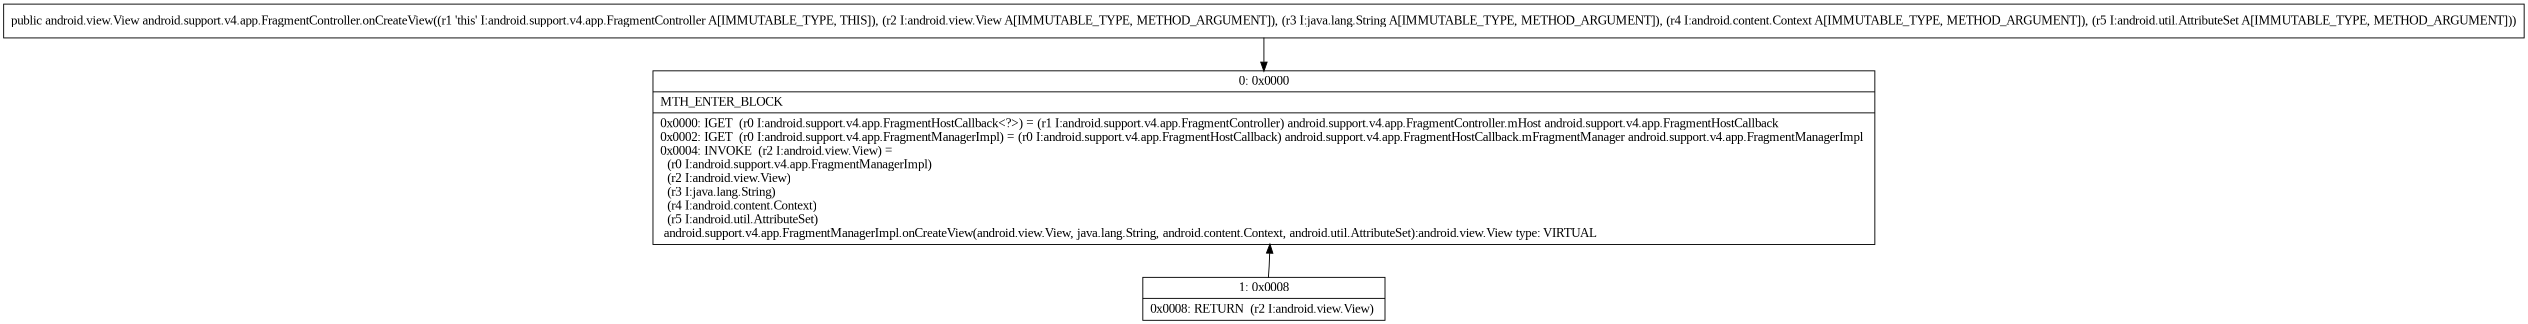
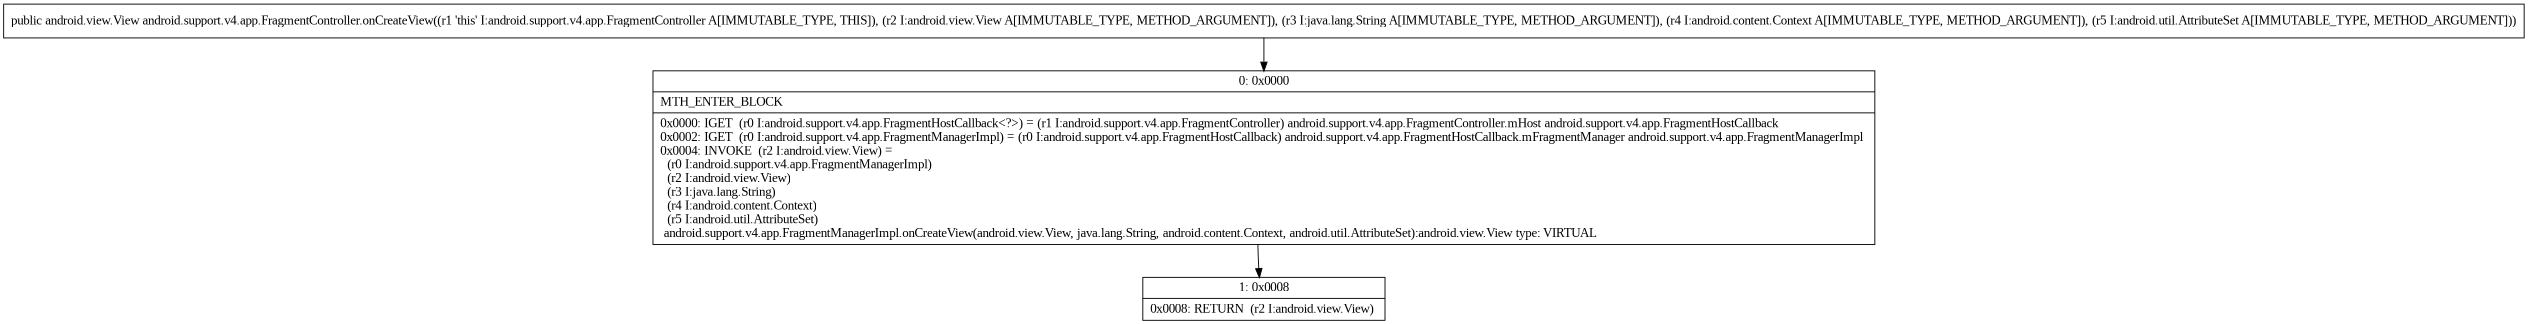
(1269, 265) -> (1258, 256)
